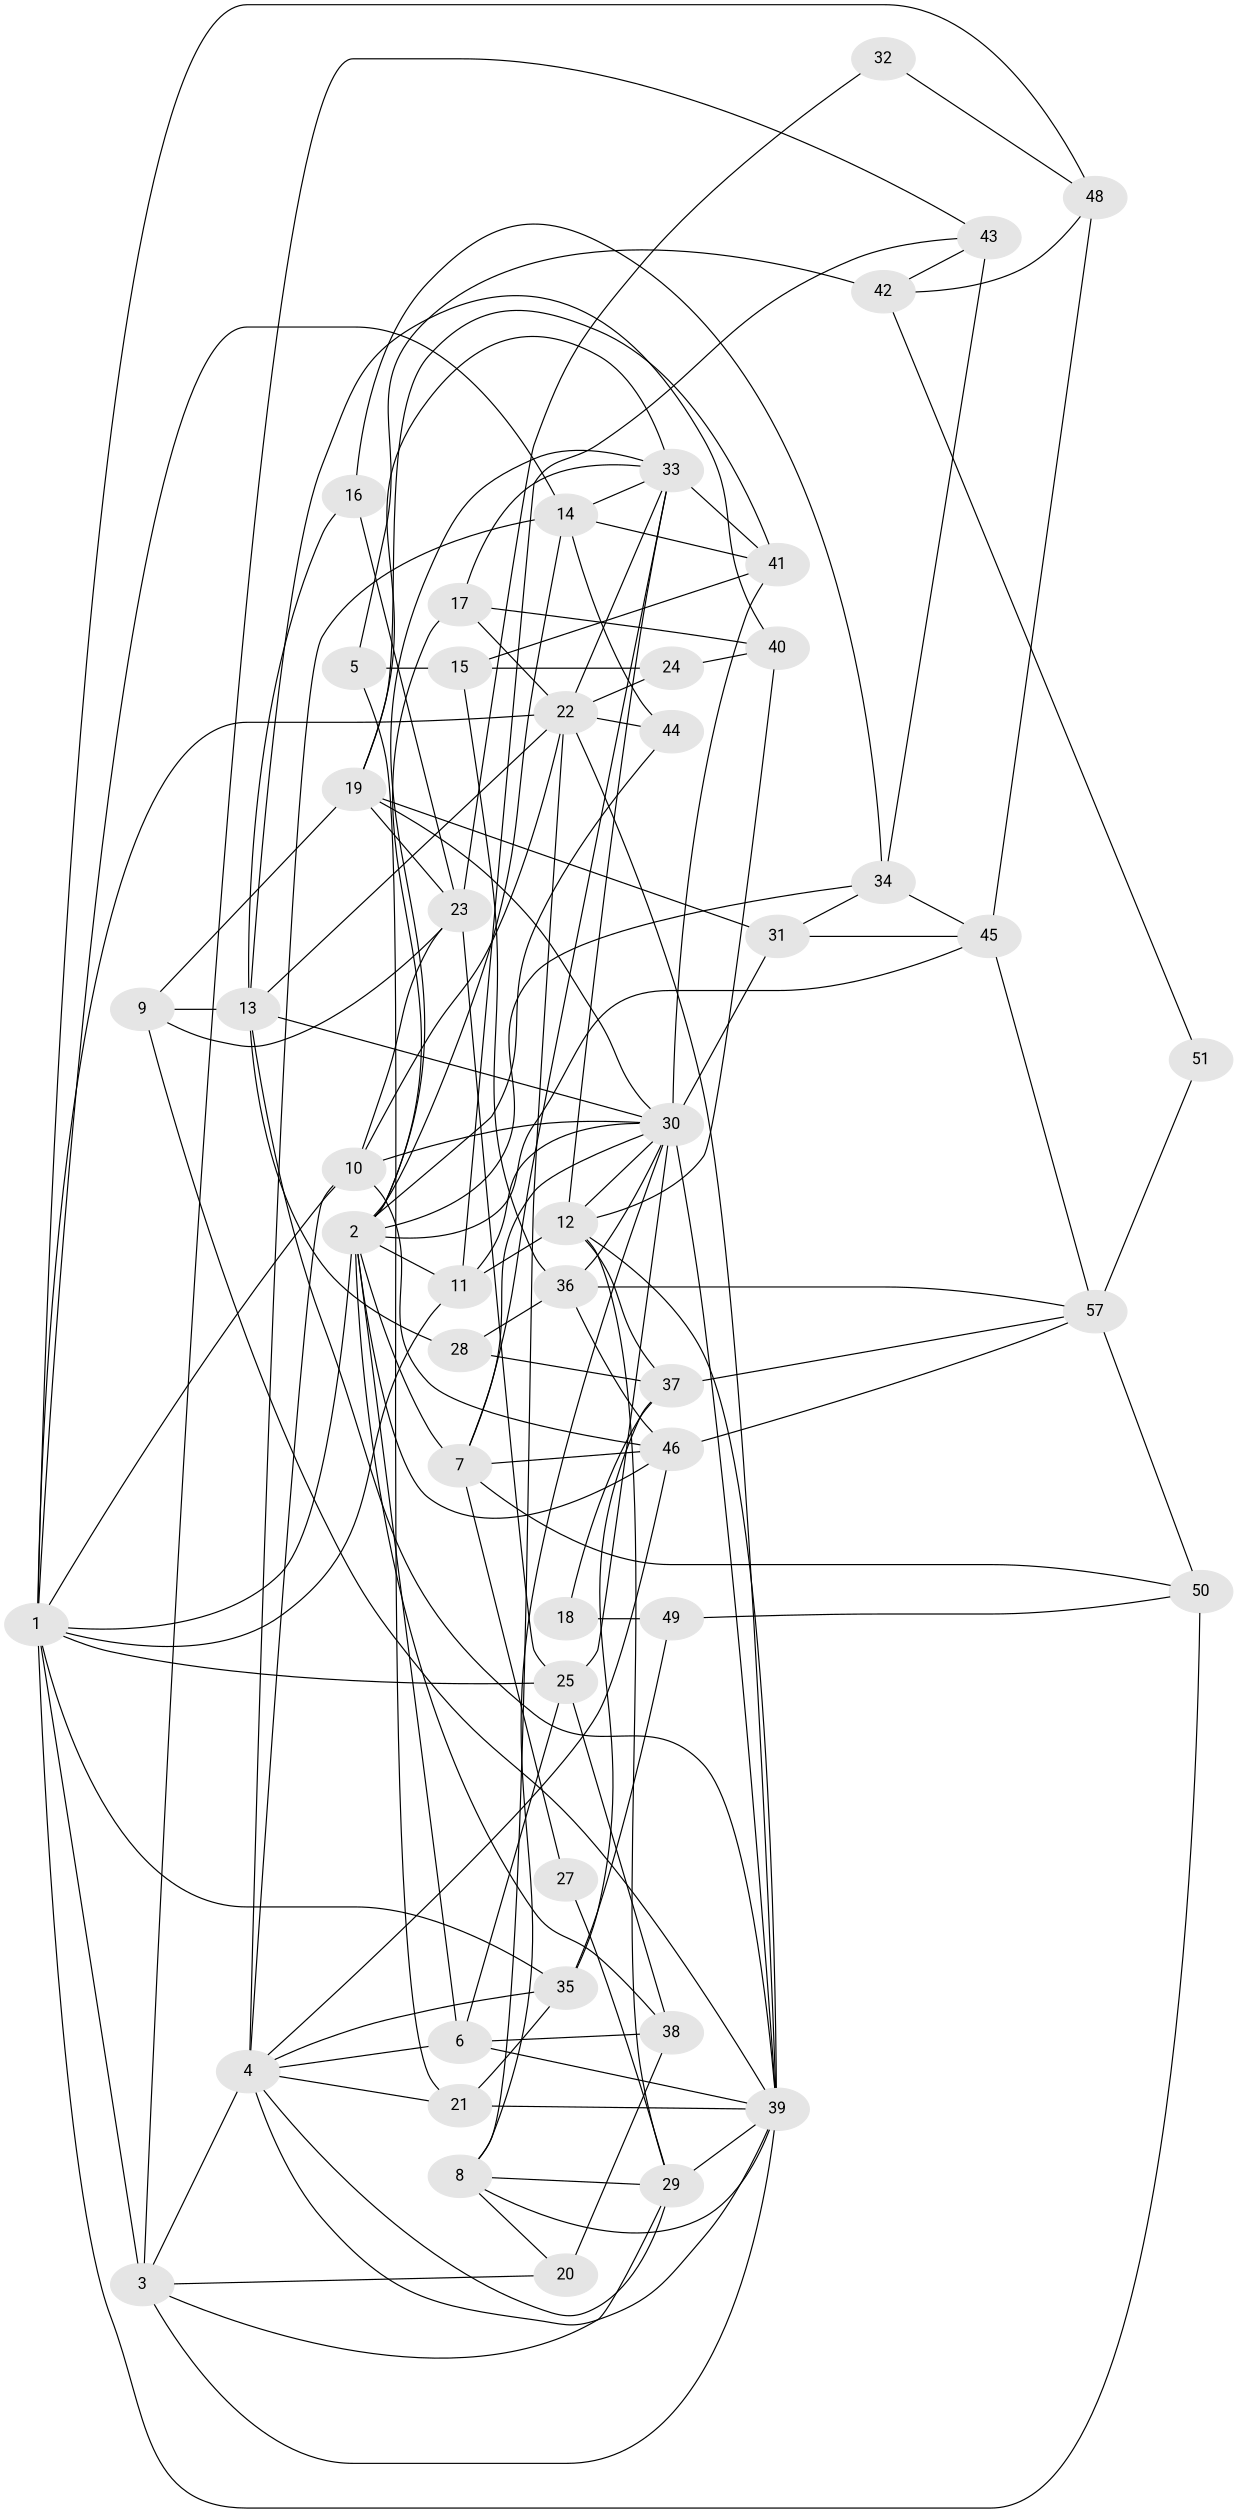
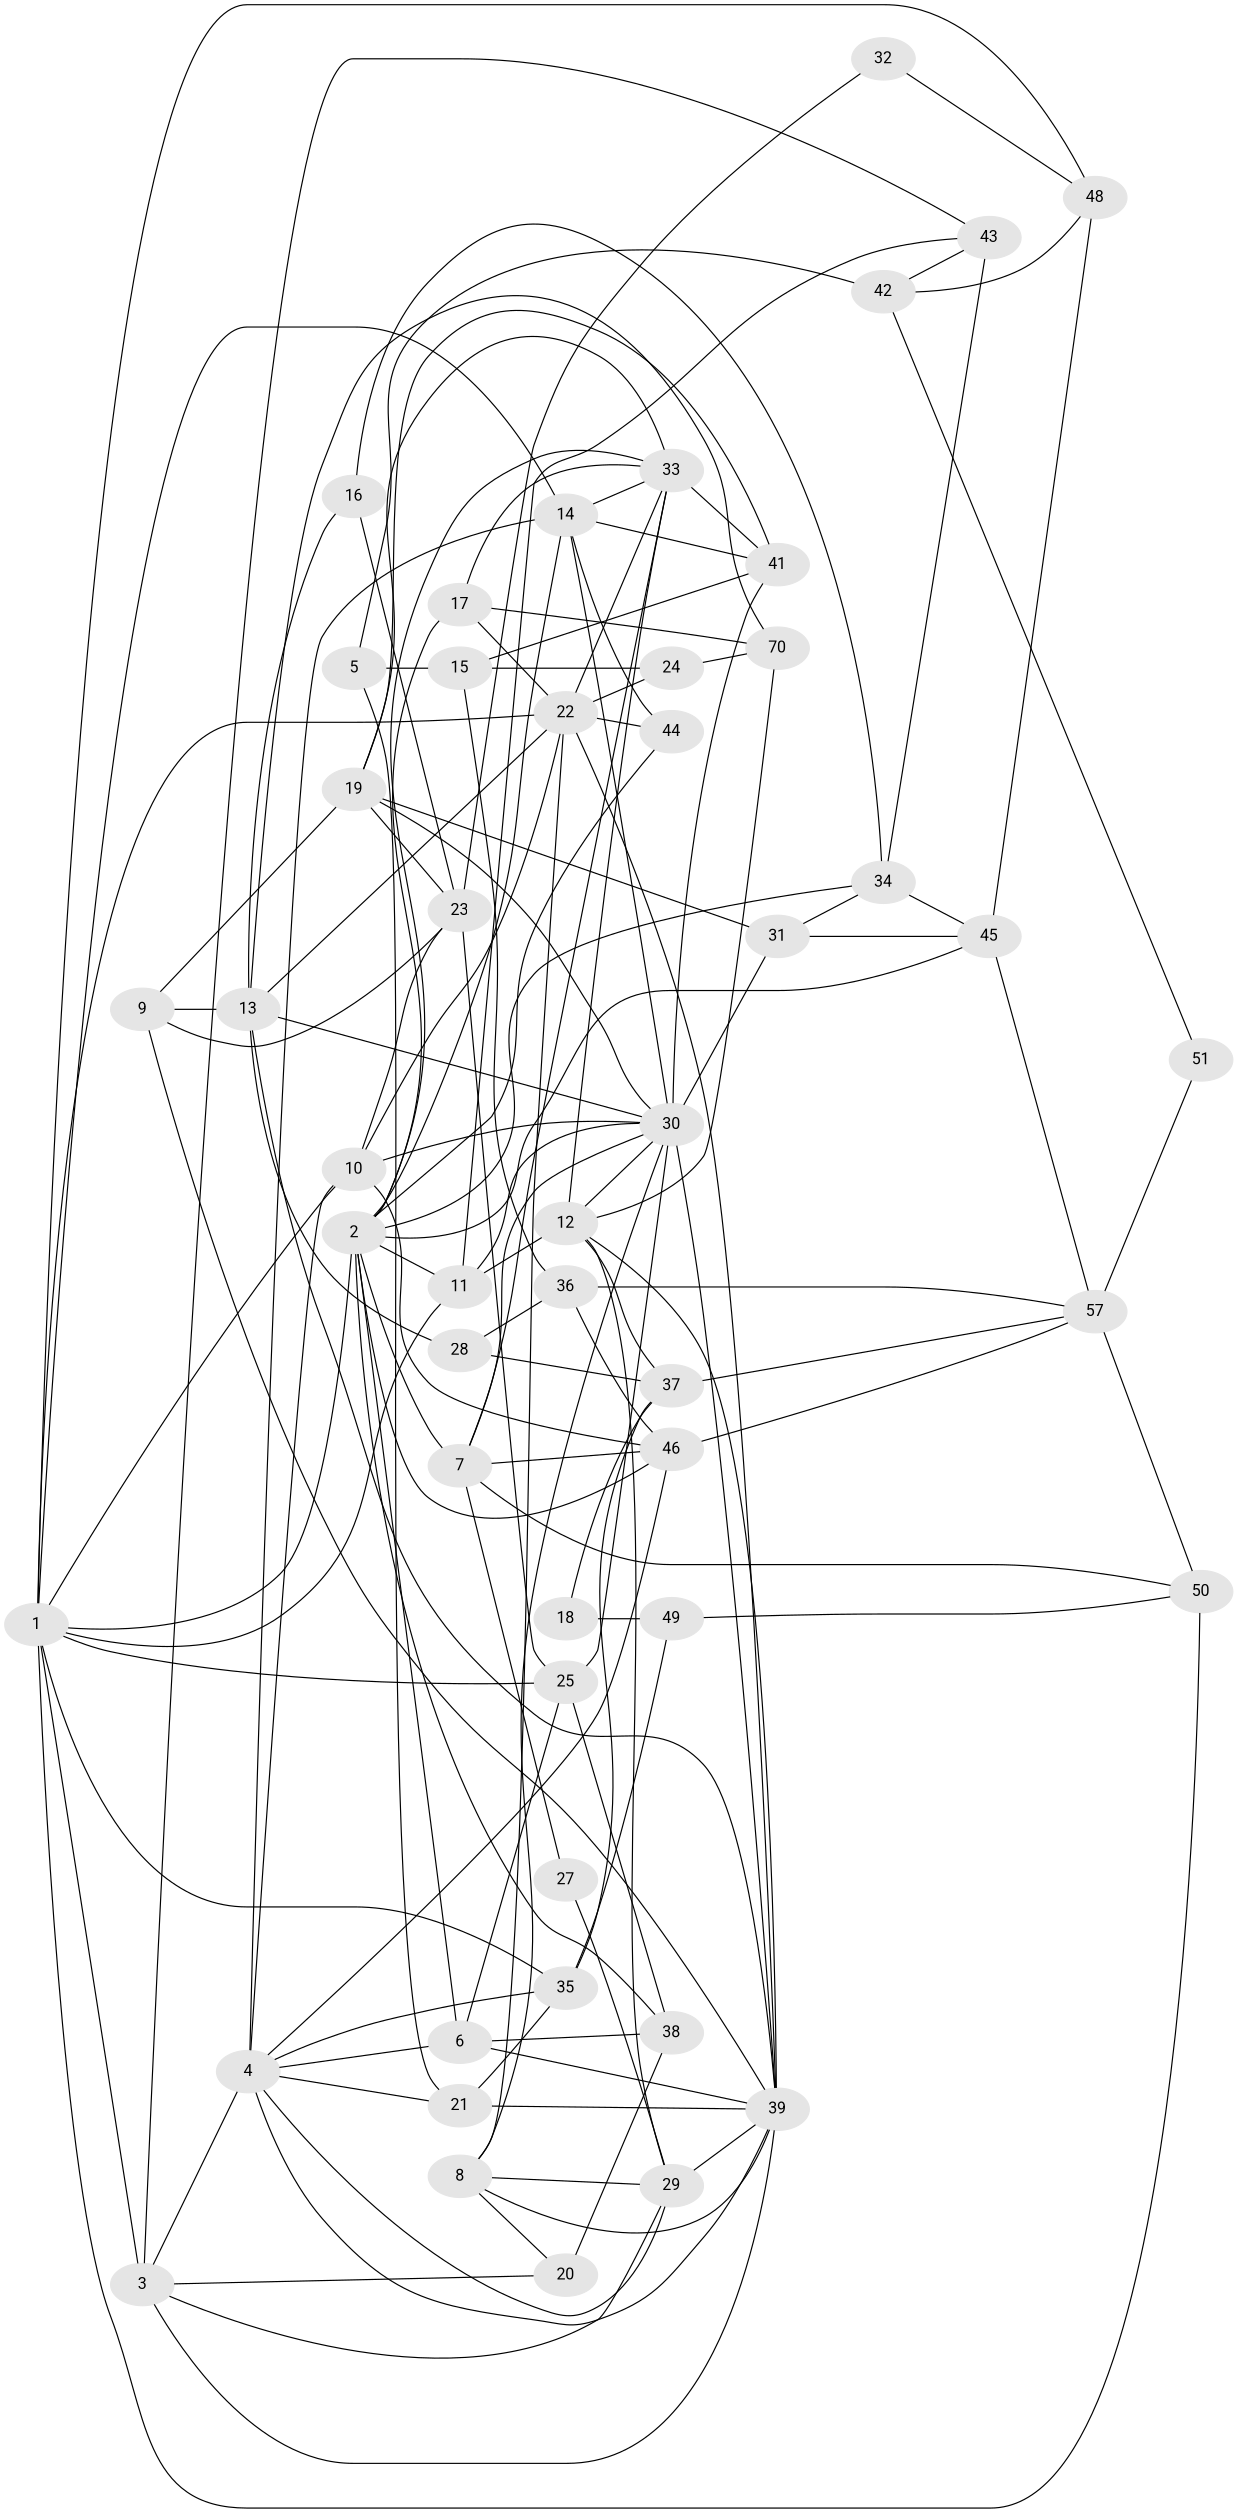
(778, 648) -> (778, 648)
(621, 1219) -> (607, 734)
